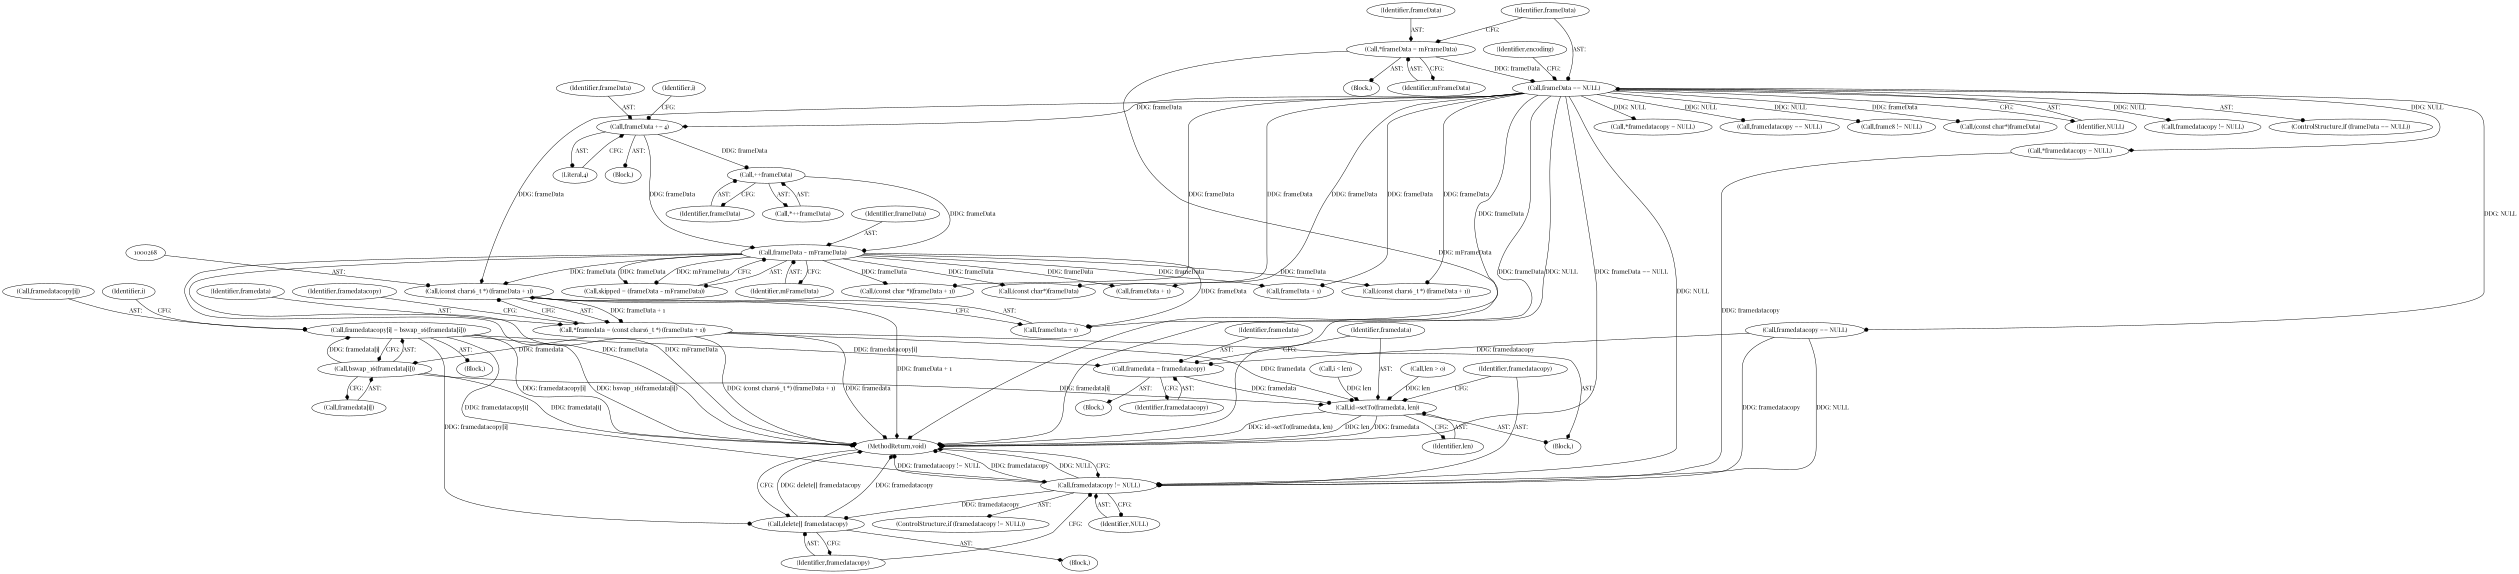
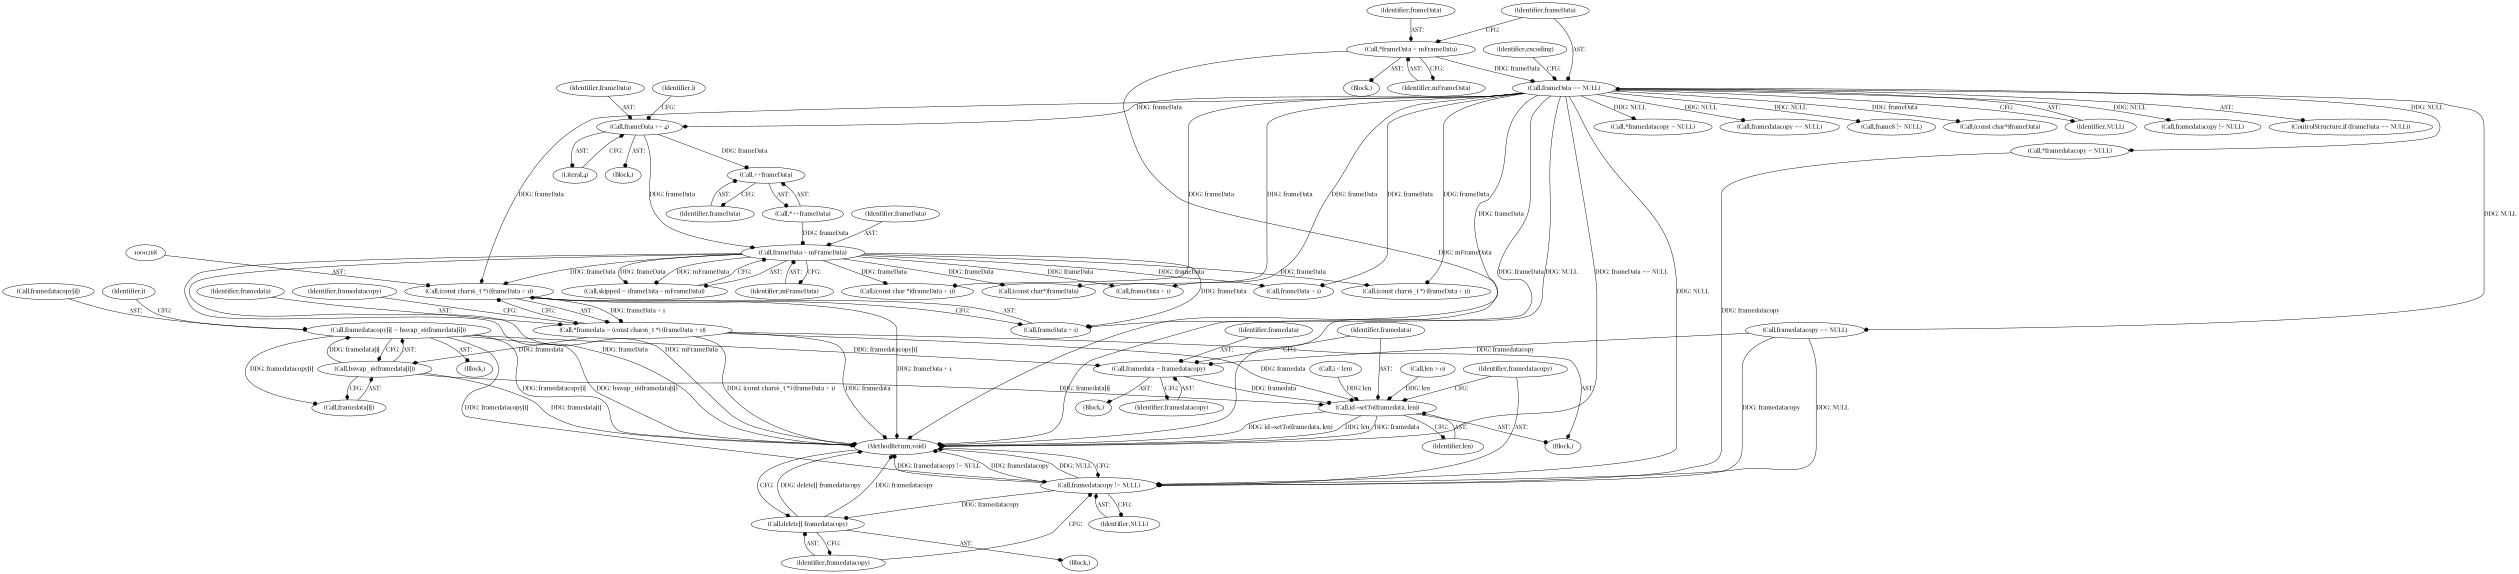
(775, 195) -> (775, 195)
(929, 197) -> (803, 232)
(513, 511) -> (249, 362)
(961, 524) -> none
